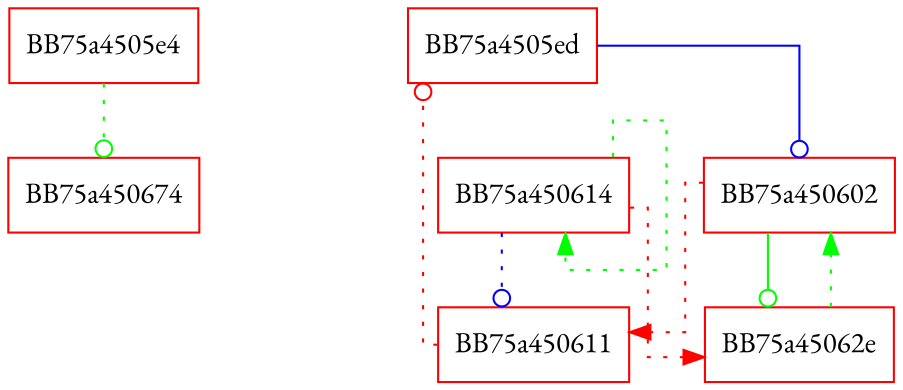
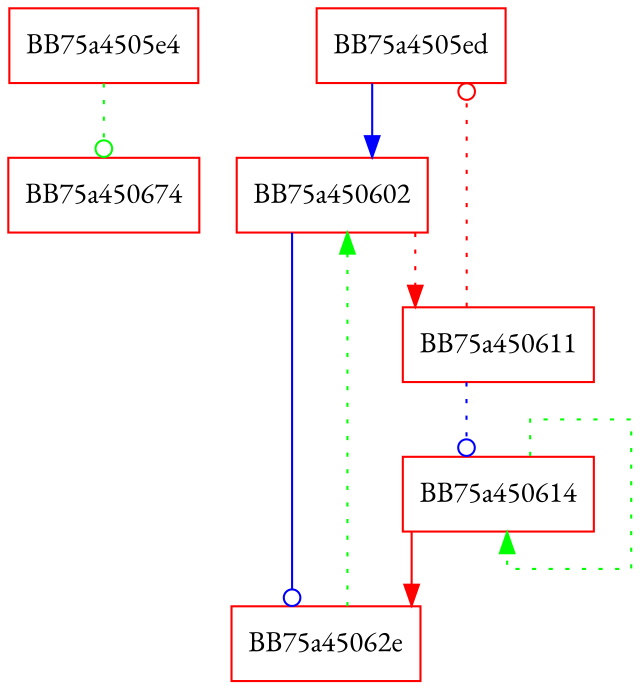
(746, 46) -> (372, 110)
(502, 261) -> (467, 411)
(768, 261) -> (292, 411)
(648, 291) -> (412, 558)
